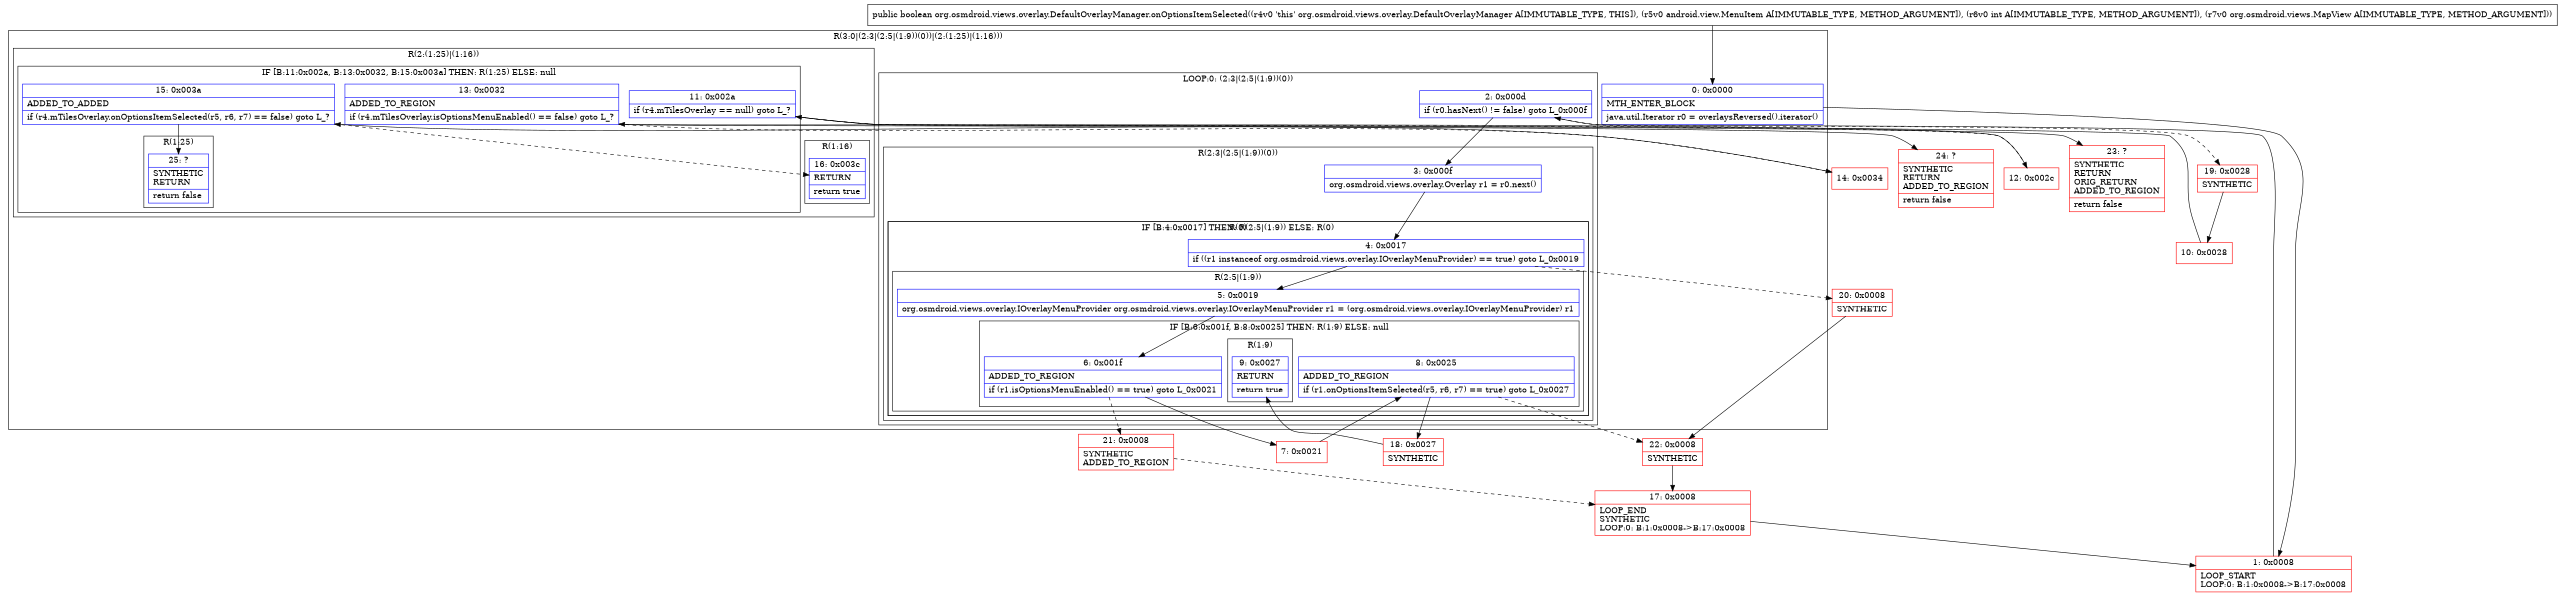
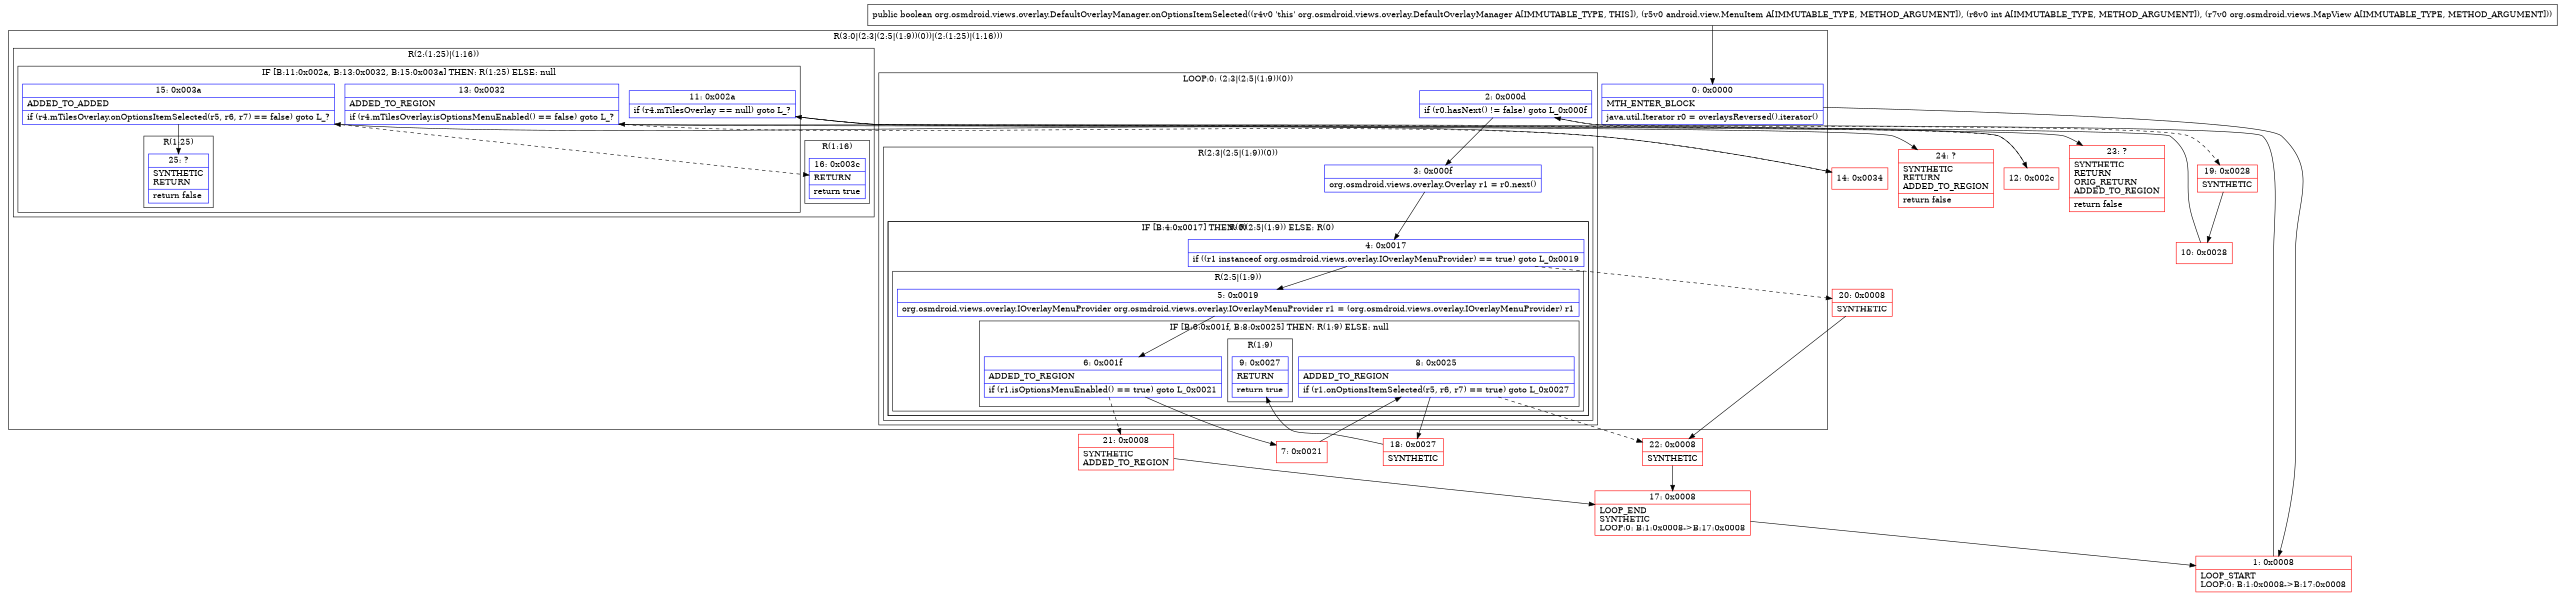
(1381, 482) -> (1381, 482)
